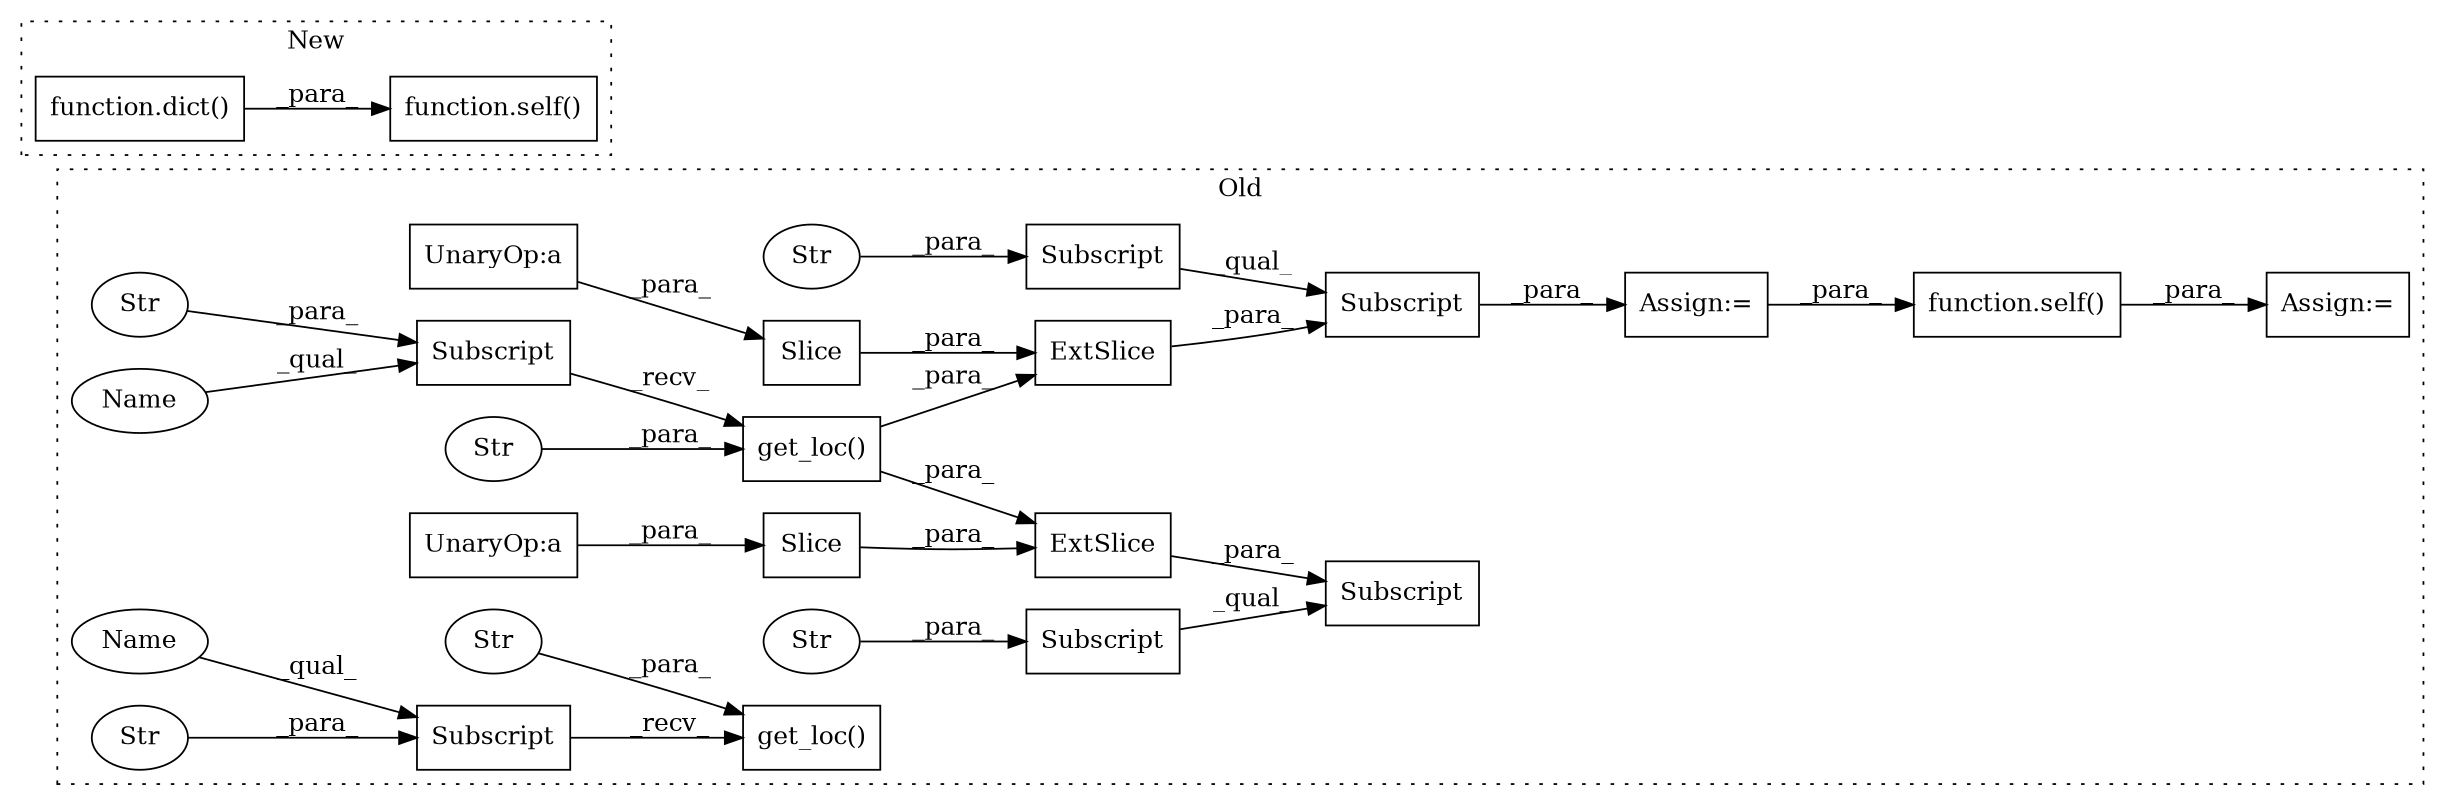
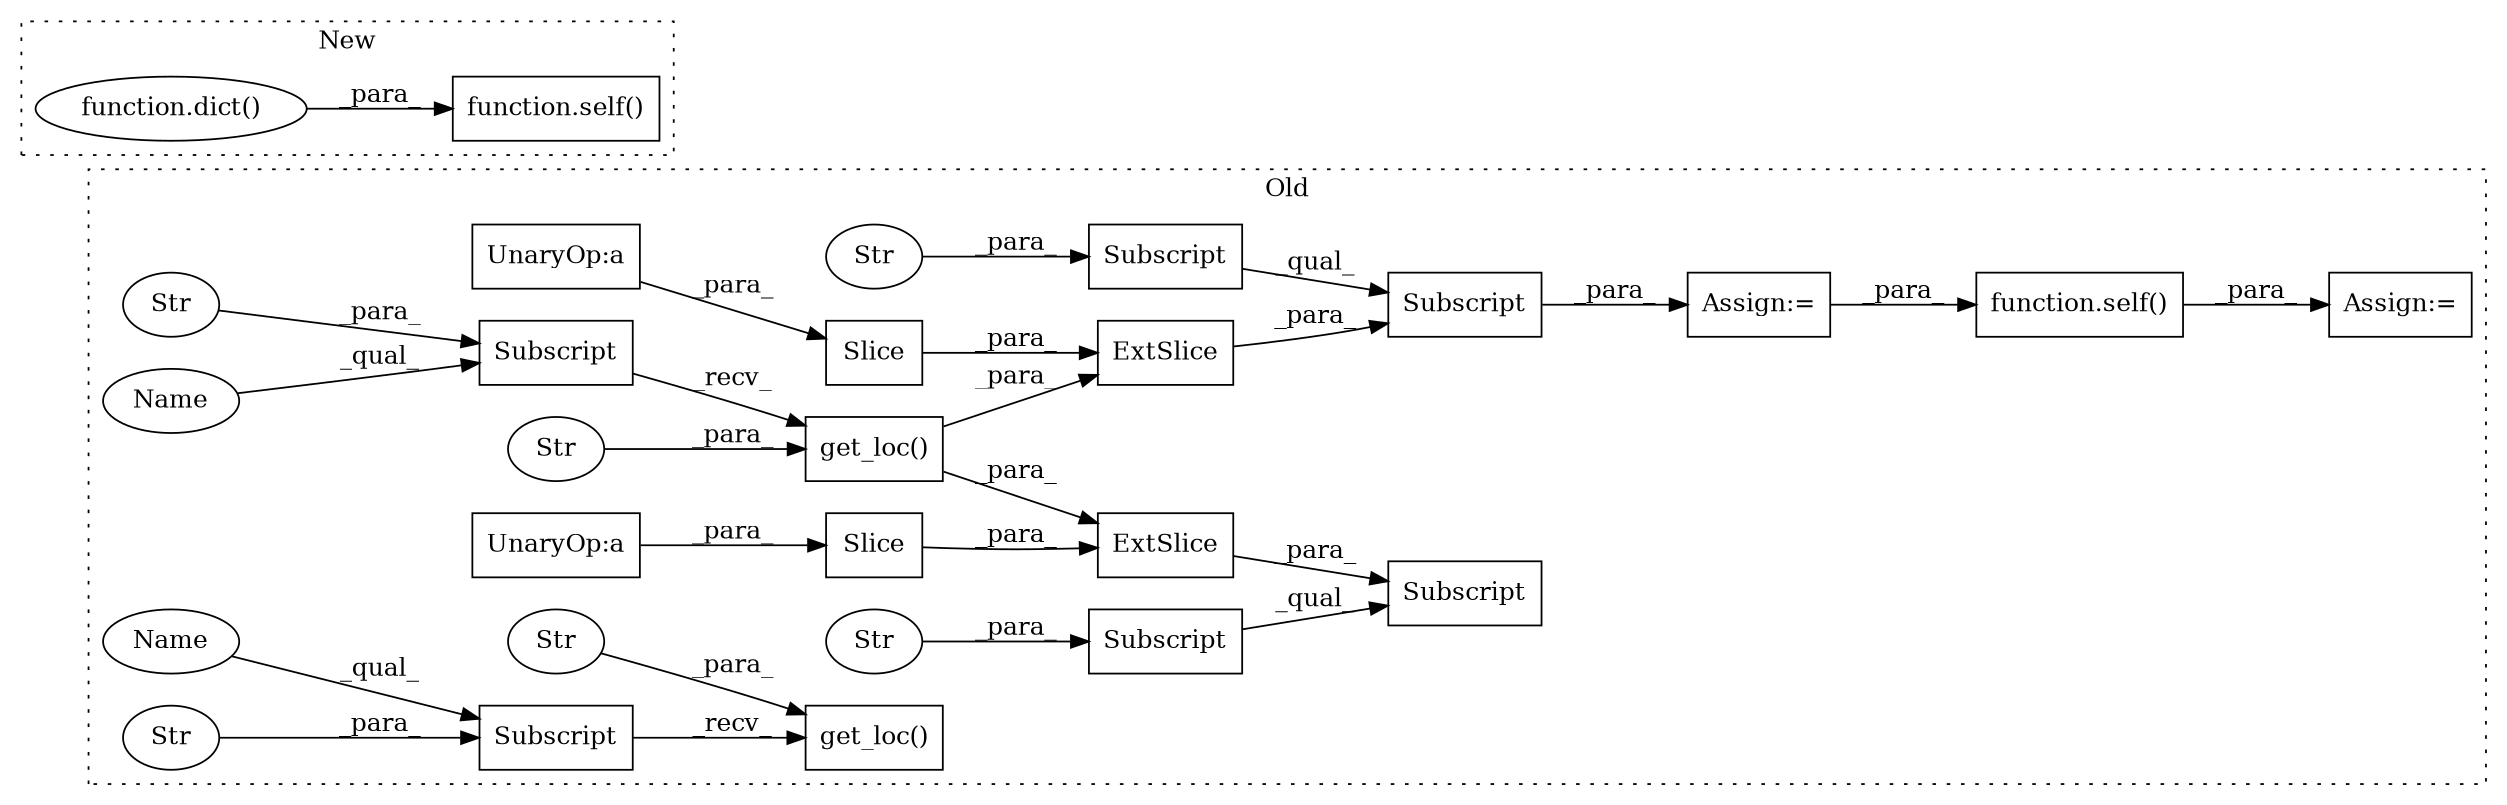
(140, 109) -> (171, 109)
